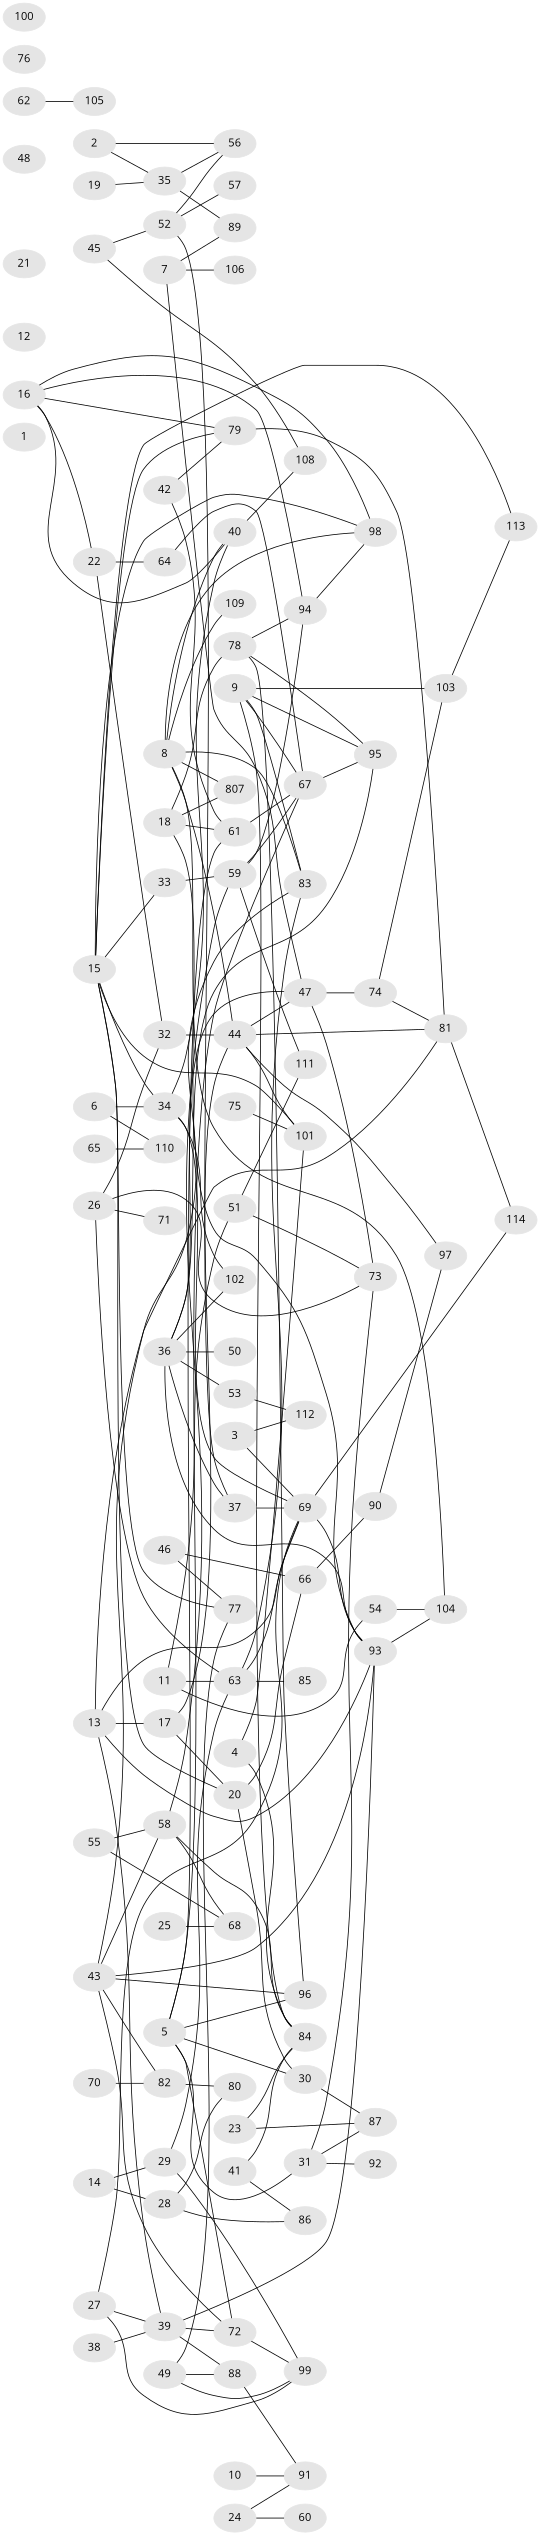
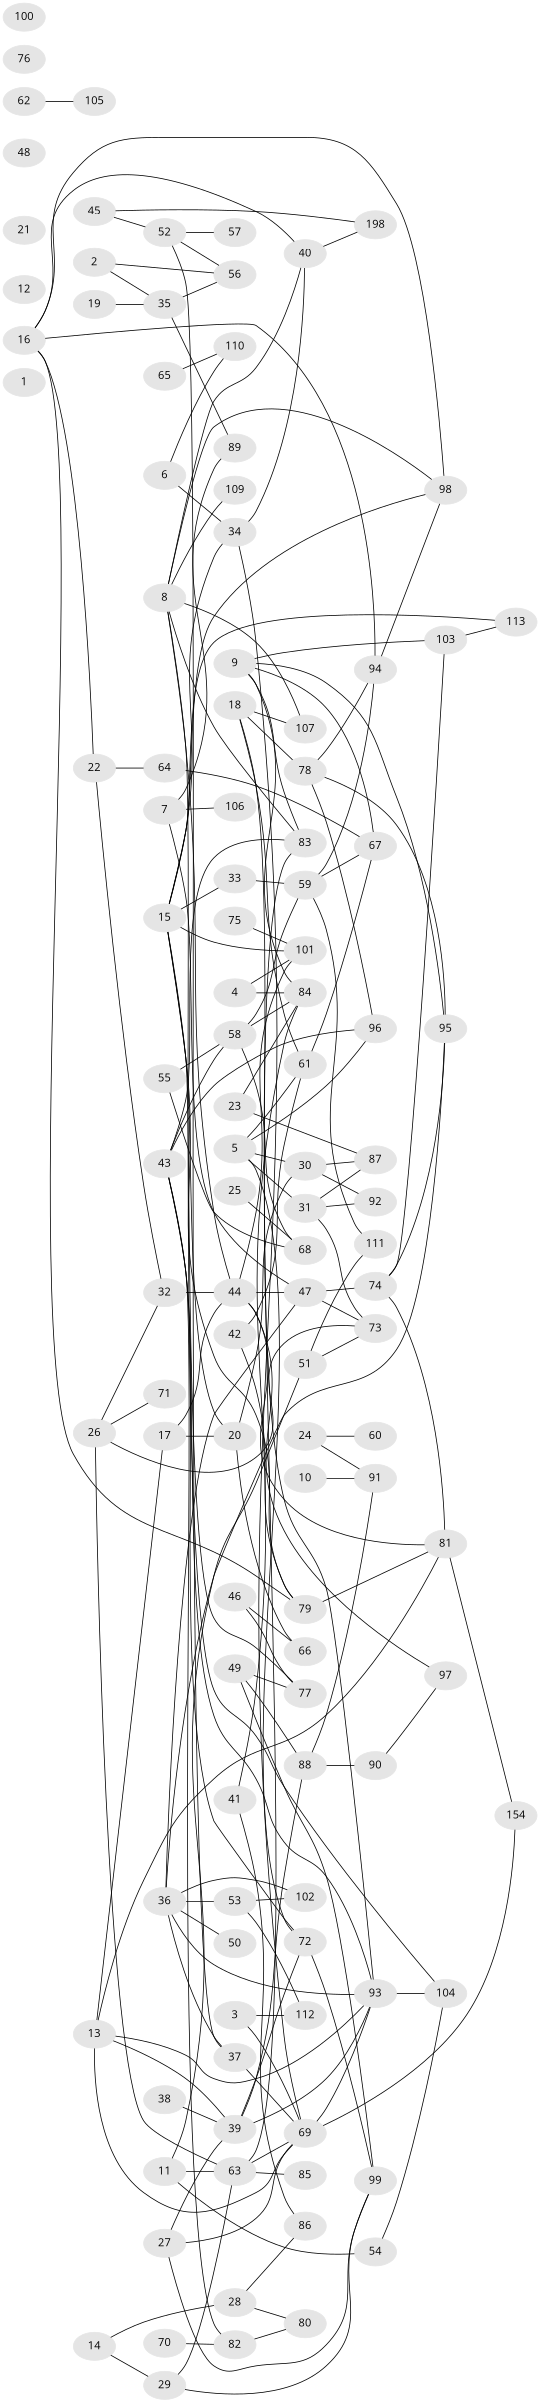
(305, 461) -> (375, 225)
(340, 770) -> (431, 1163)
(235, 790) -> (305, 729)
none -> (347, 1187)
(201, 1193) -> (264, 1900)
(516, 1220) -> (516, 1816)
(340, 1543) -> (340, 1766)
(196, 1711) -> none
